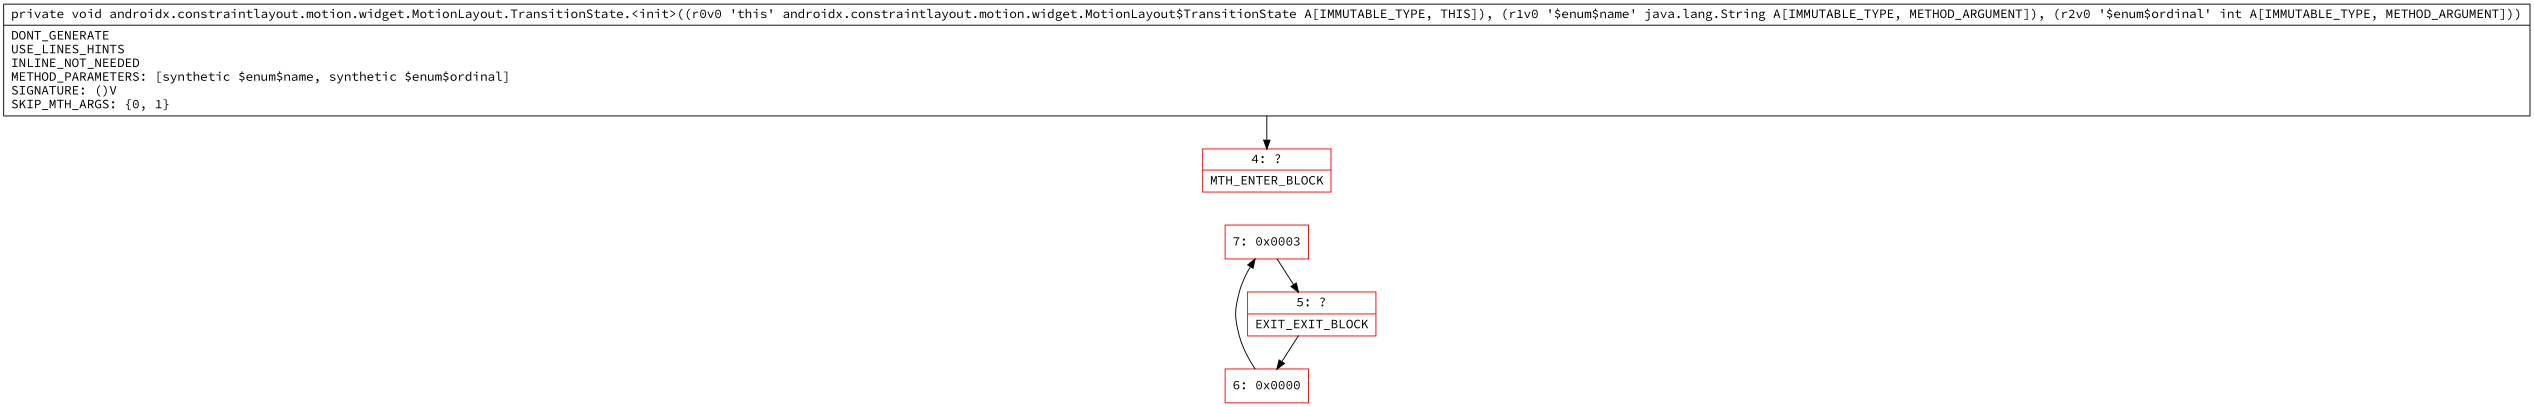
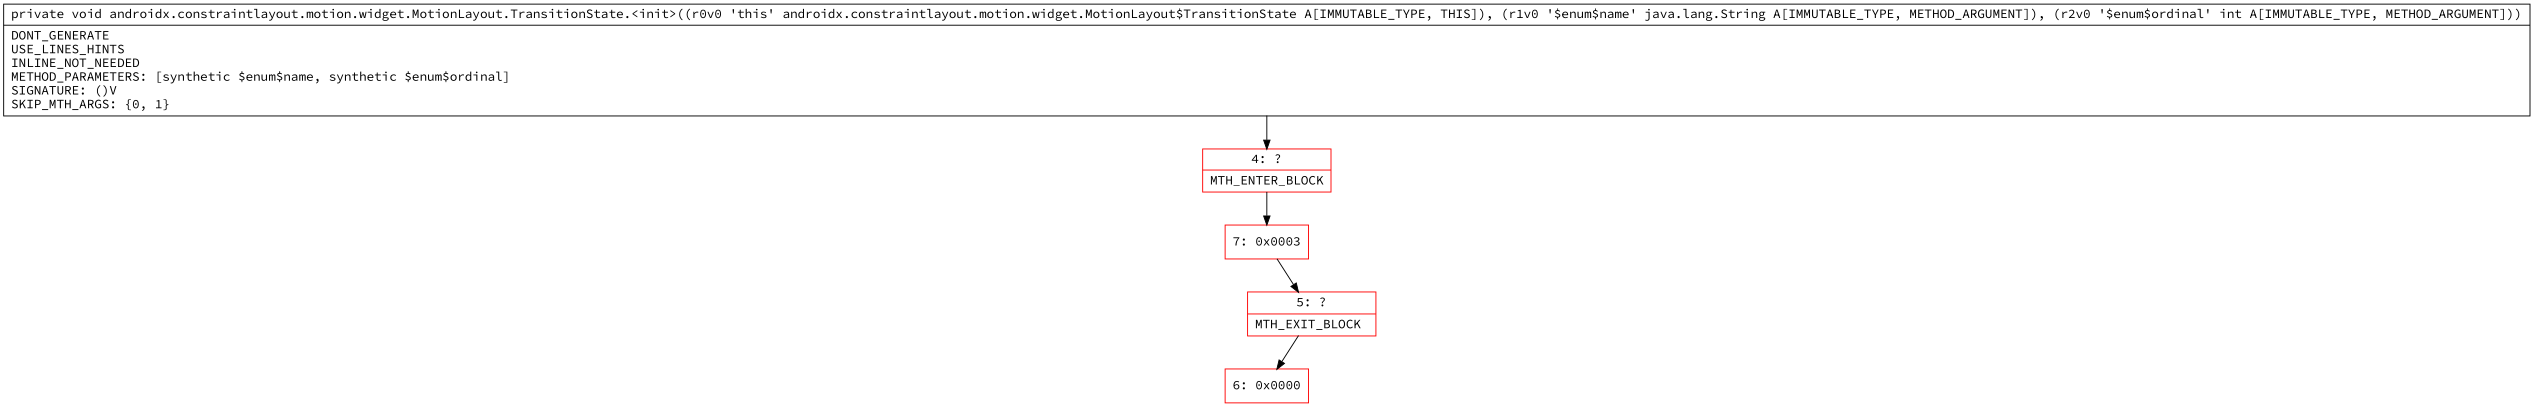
(1236, 319) -> (1267, 204)
(1312, 324) -> (1308, 324)
